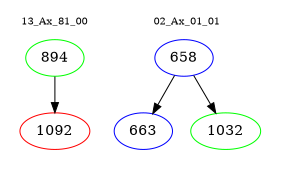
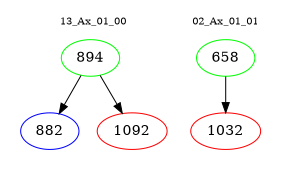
(55, 22) -> (94, 22)
(184, 58) -> (226, 58)
none -> (50, 131)
(143, 131) -> none
(226, 131) -> (226, 131)
